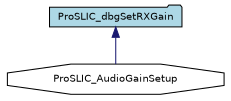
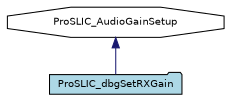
(116, 51) -> (116, 61)
